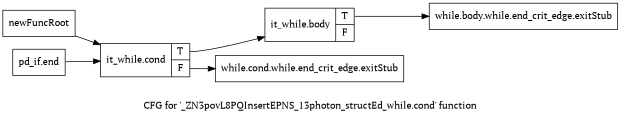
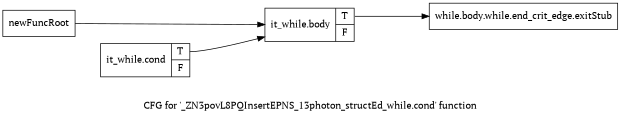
(84, 39) -> (166, 24)
(39, 62) -> none
(310, 69) -> none
